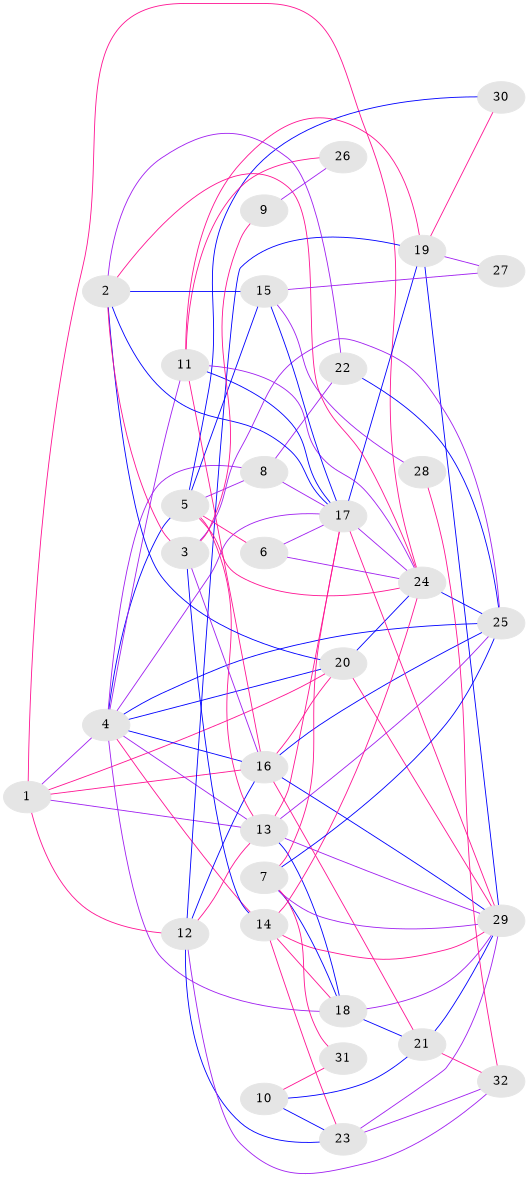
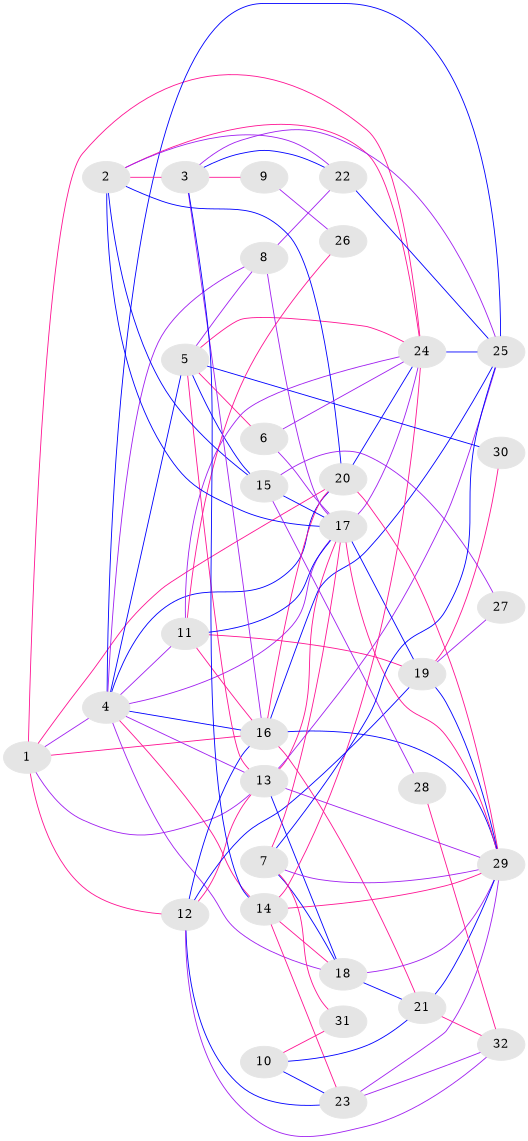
none -> (264, 150)
